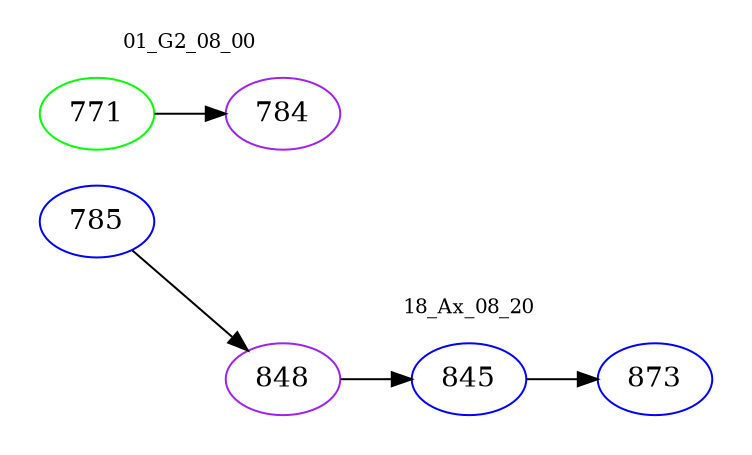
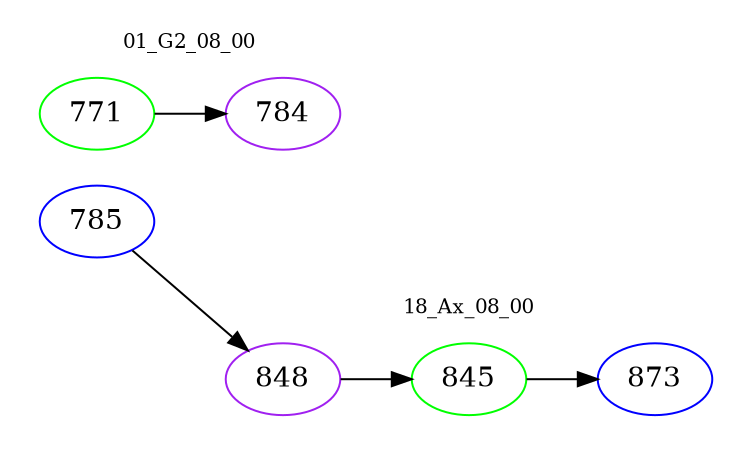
(469, 308) -> (469, 308)
(469, 379) -> (469, 379)
